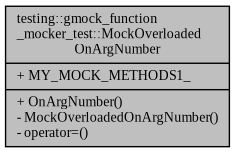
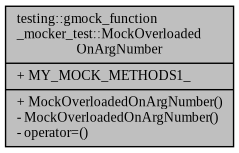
(70, 102) -> (120, 102)
